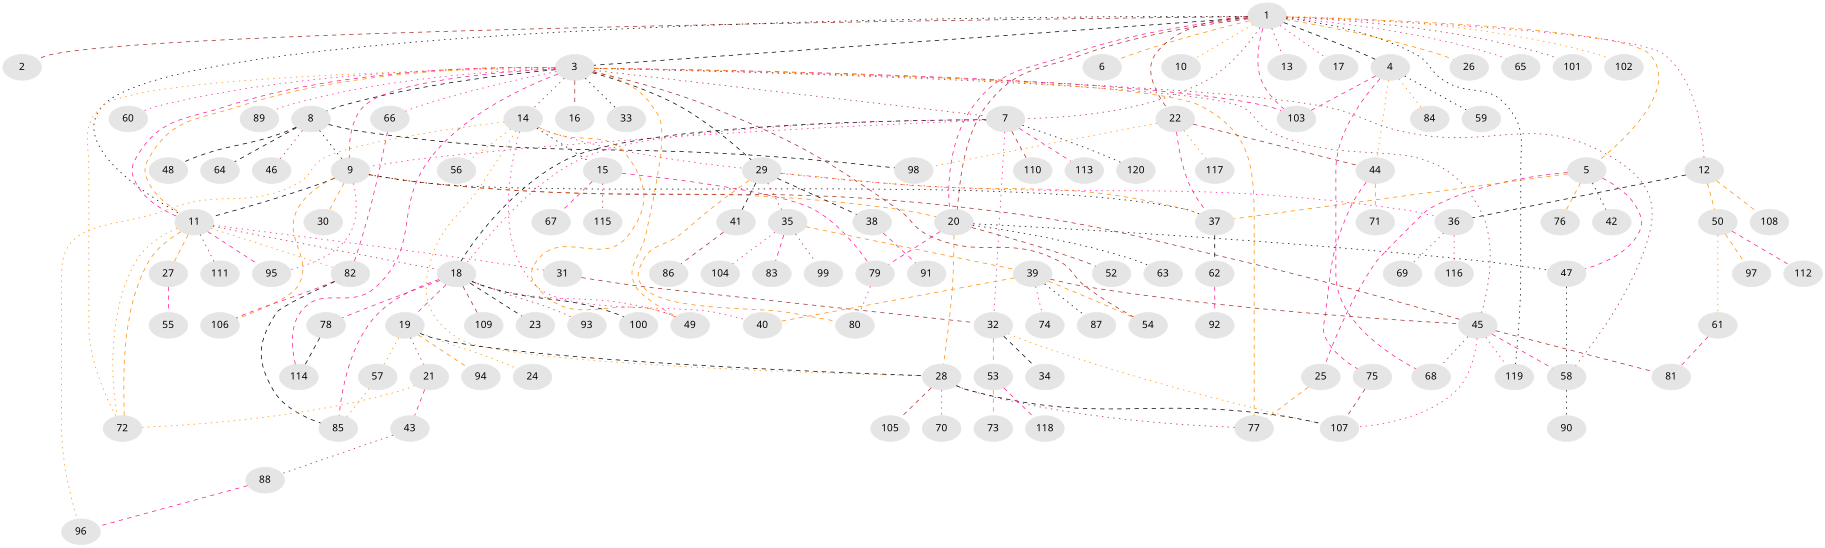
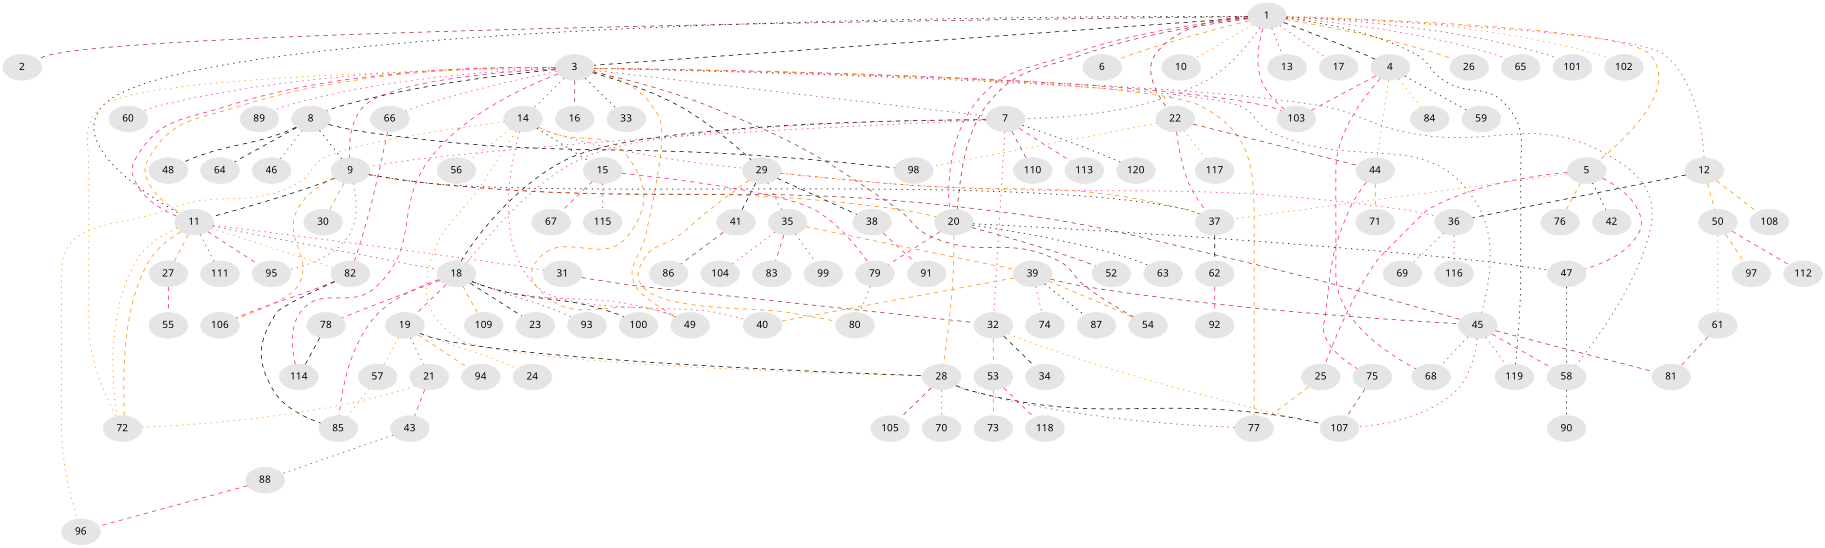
(1401, 196) -> (1401, 196)
(470, 300) -> (470, 300)
